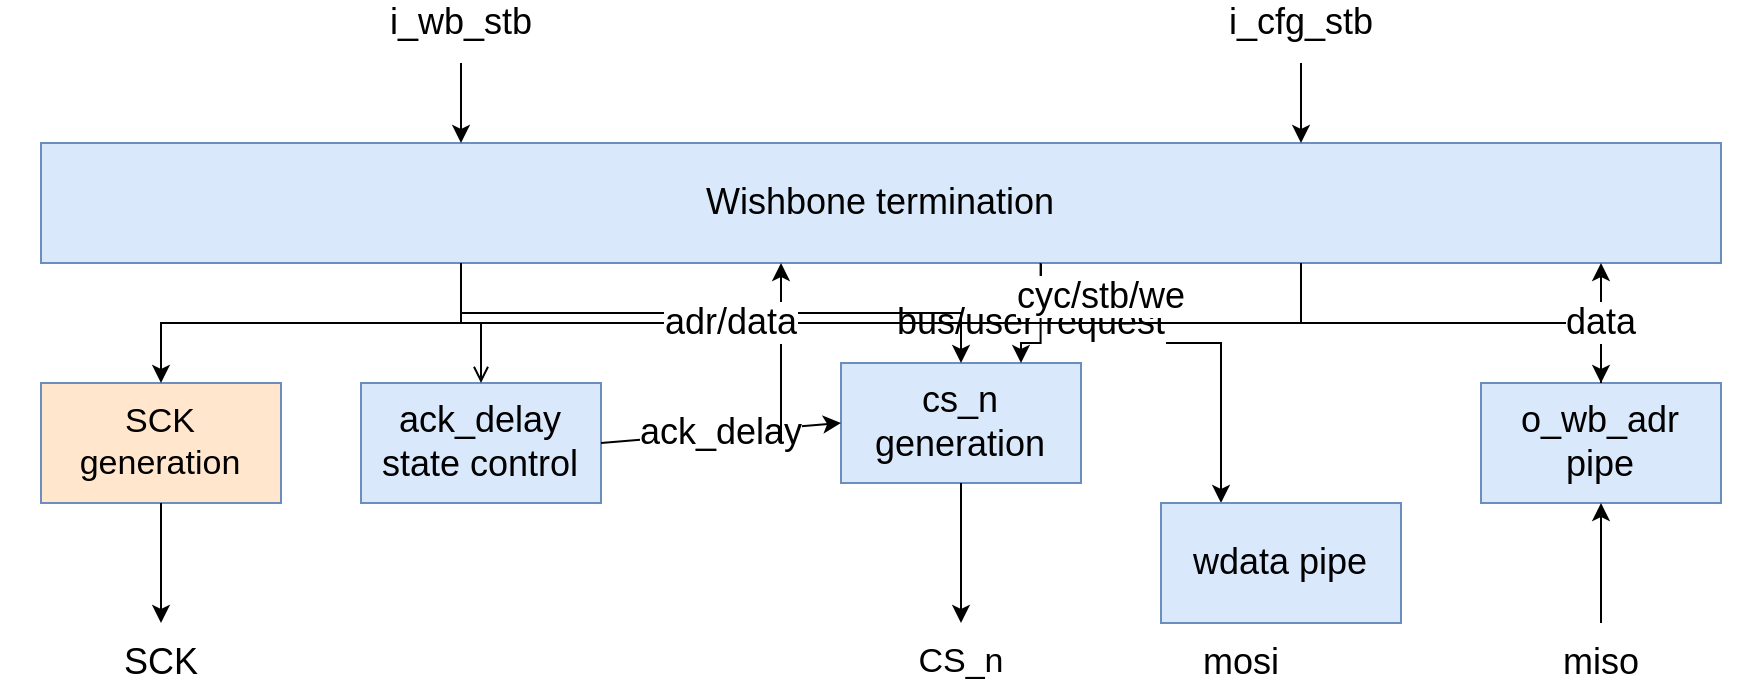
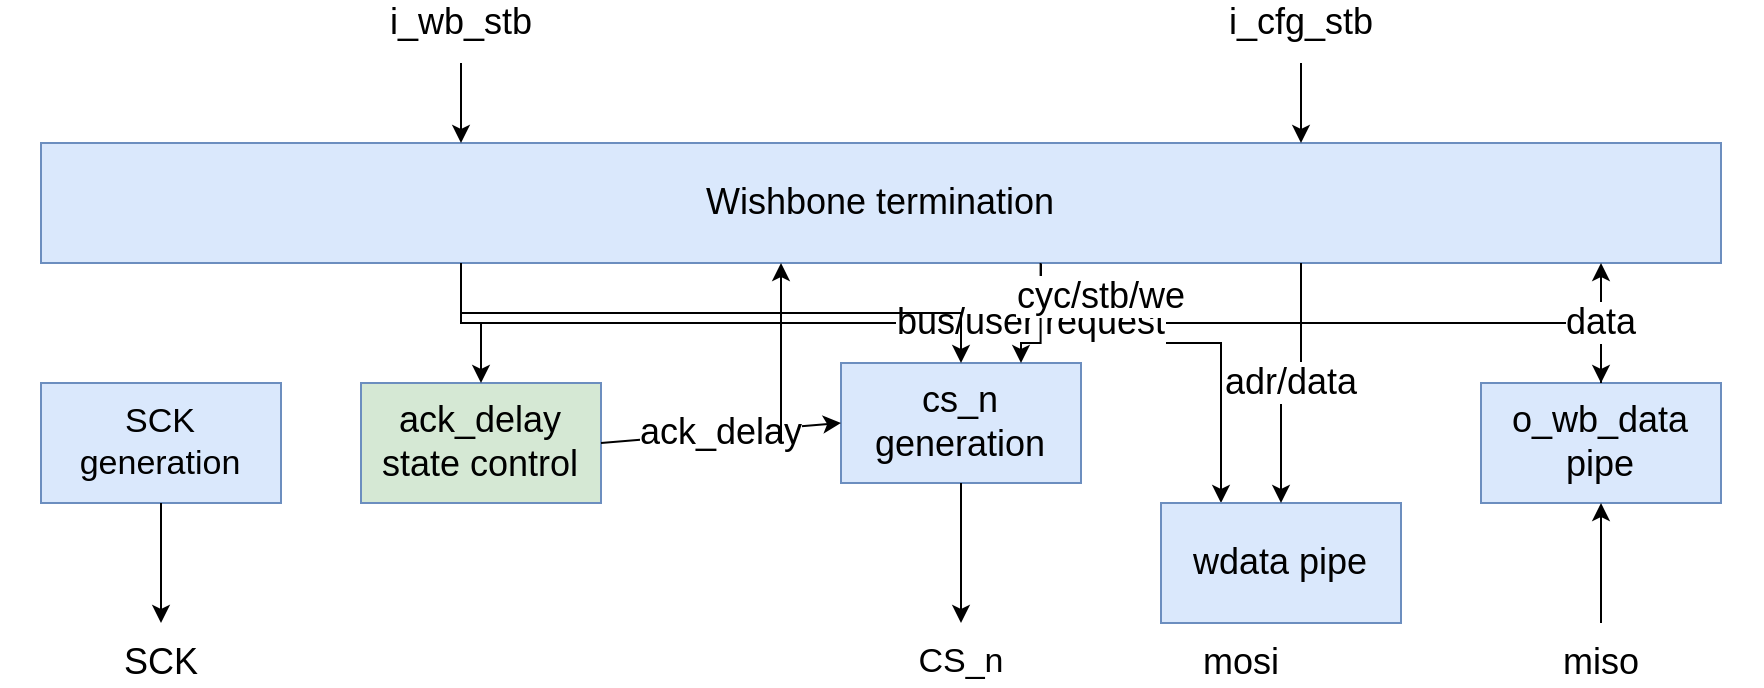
(286, 323) -> (1281, 395)
(481, 370) -> (481, 368)
(161, 443) -> (161, 443)
(481, 443) -> (481, 443)
(1601, 443) -> (1601, 443)
